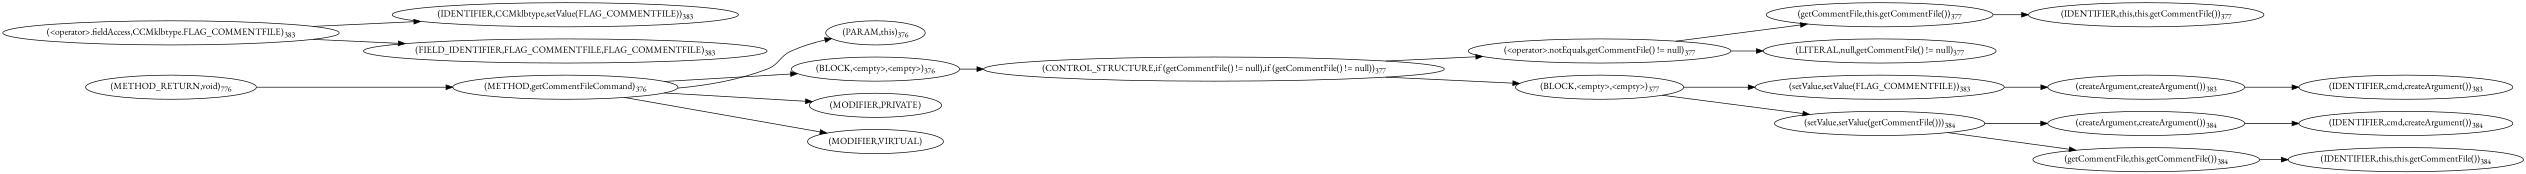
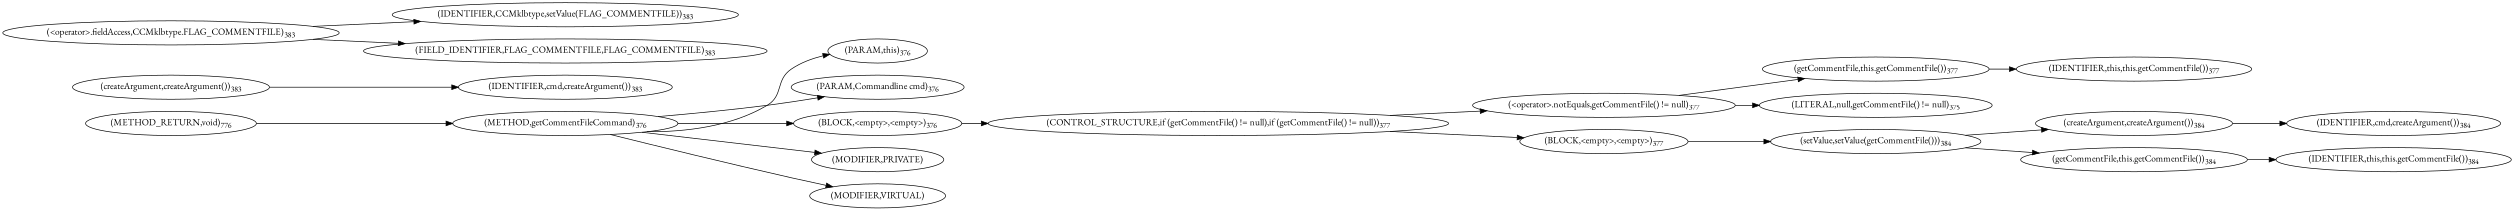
(1958, 50) -> (1955, 104)
none -> (878, 87)
(1880, 87) -> none
